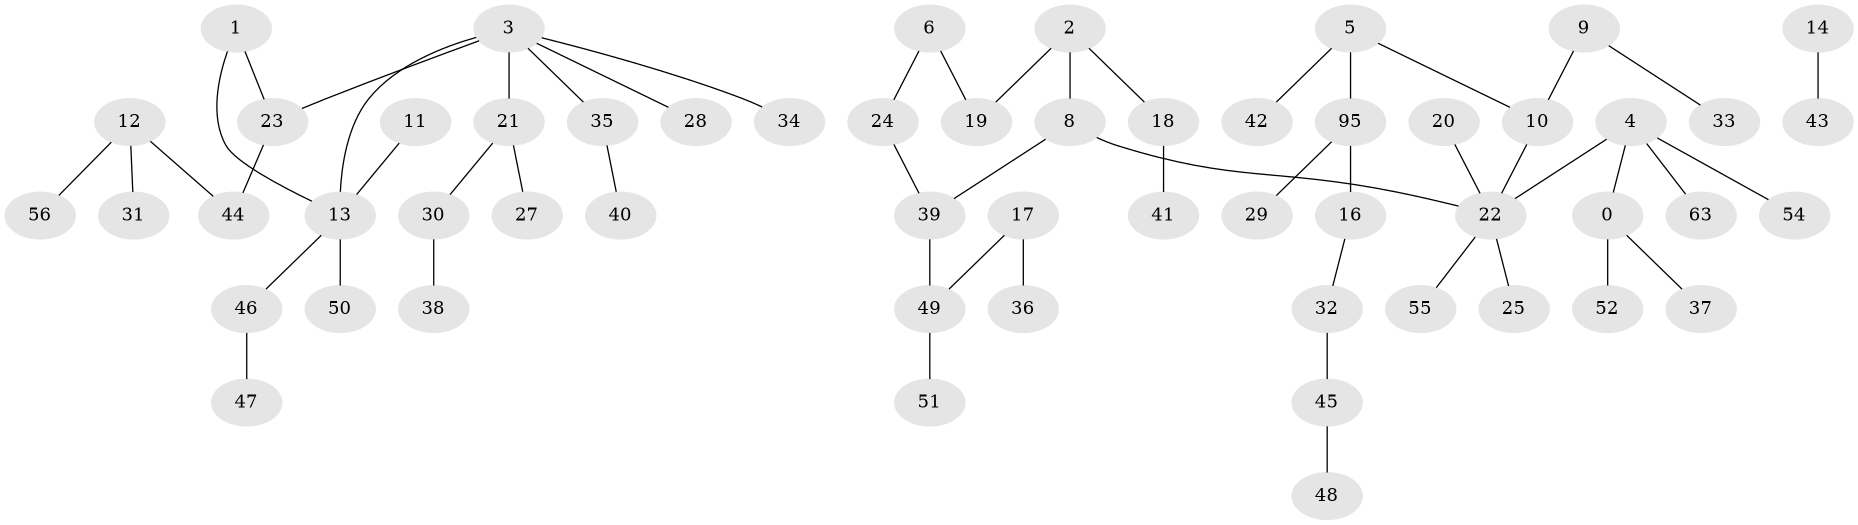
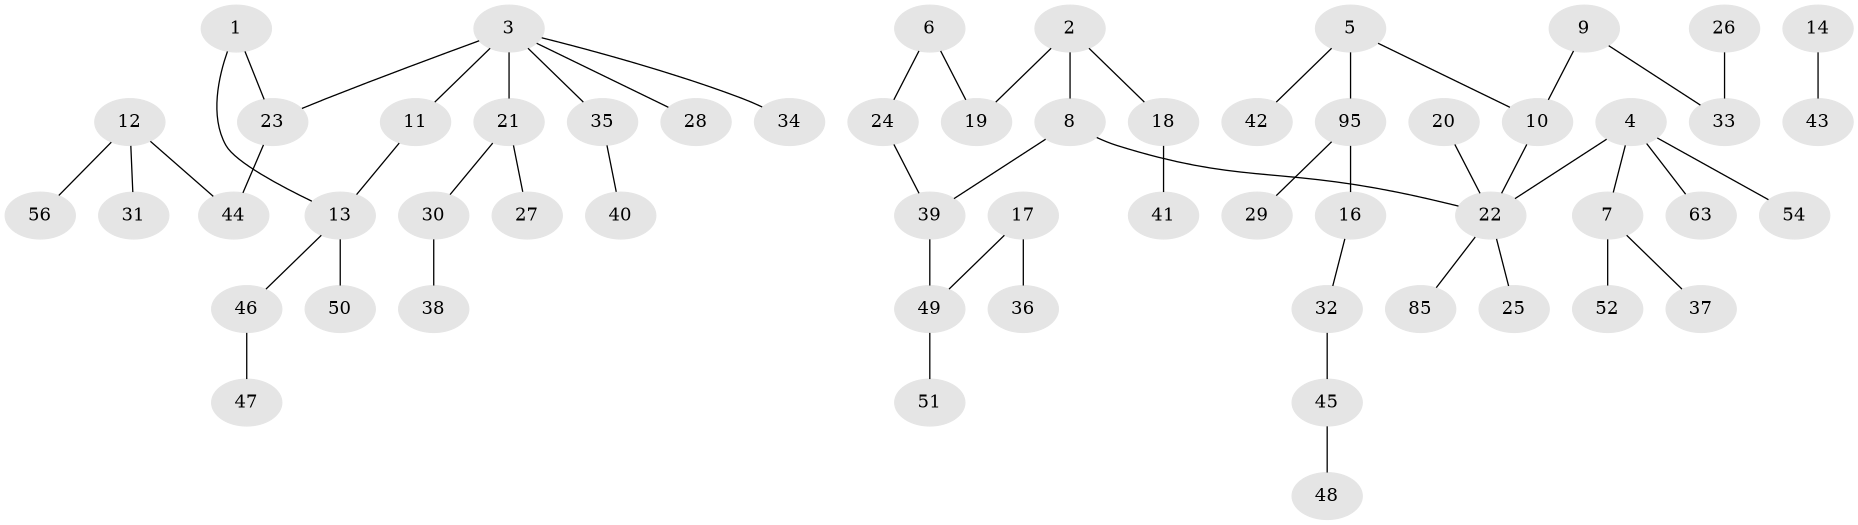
none -> (1725, 29)
(378, 89) -> (462, 75)
(1608, 216) -> (1608, 216)
(1421, 309) -> (1421, 309)
